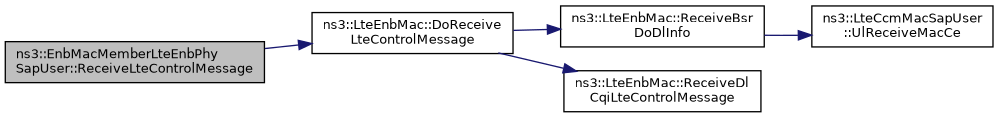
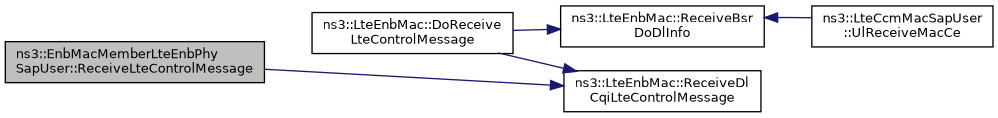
(781, 35) -> (795, 18)
(282, 47) -> (407, 77)
